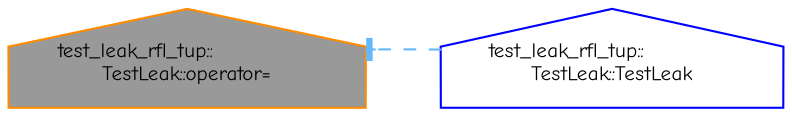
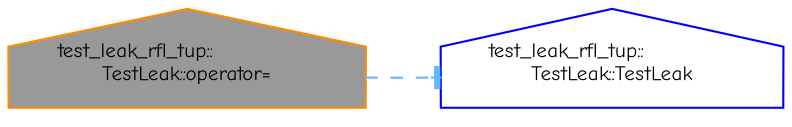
(409, 49) -> (398, 78)
